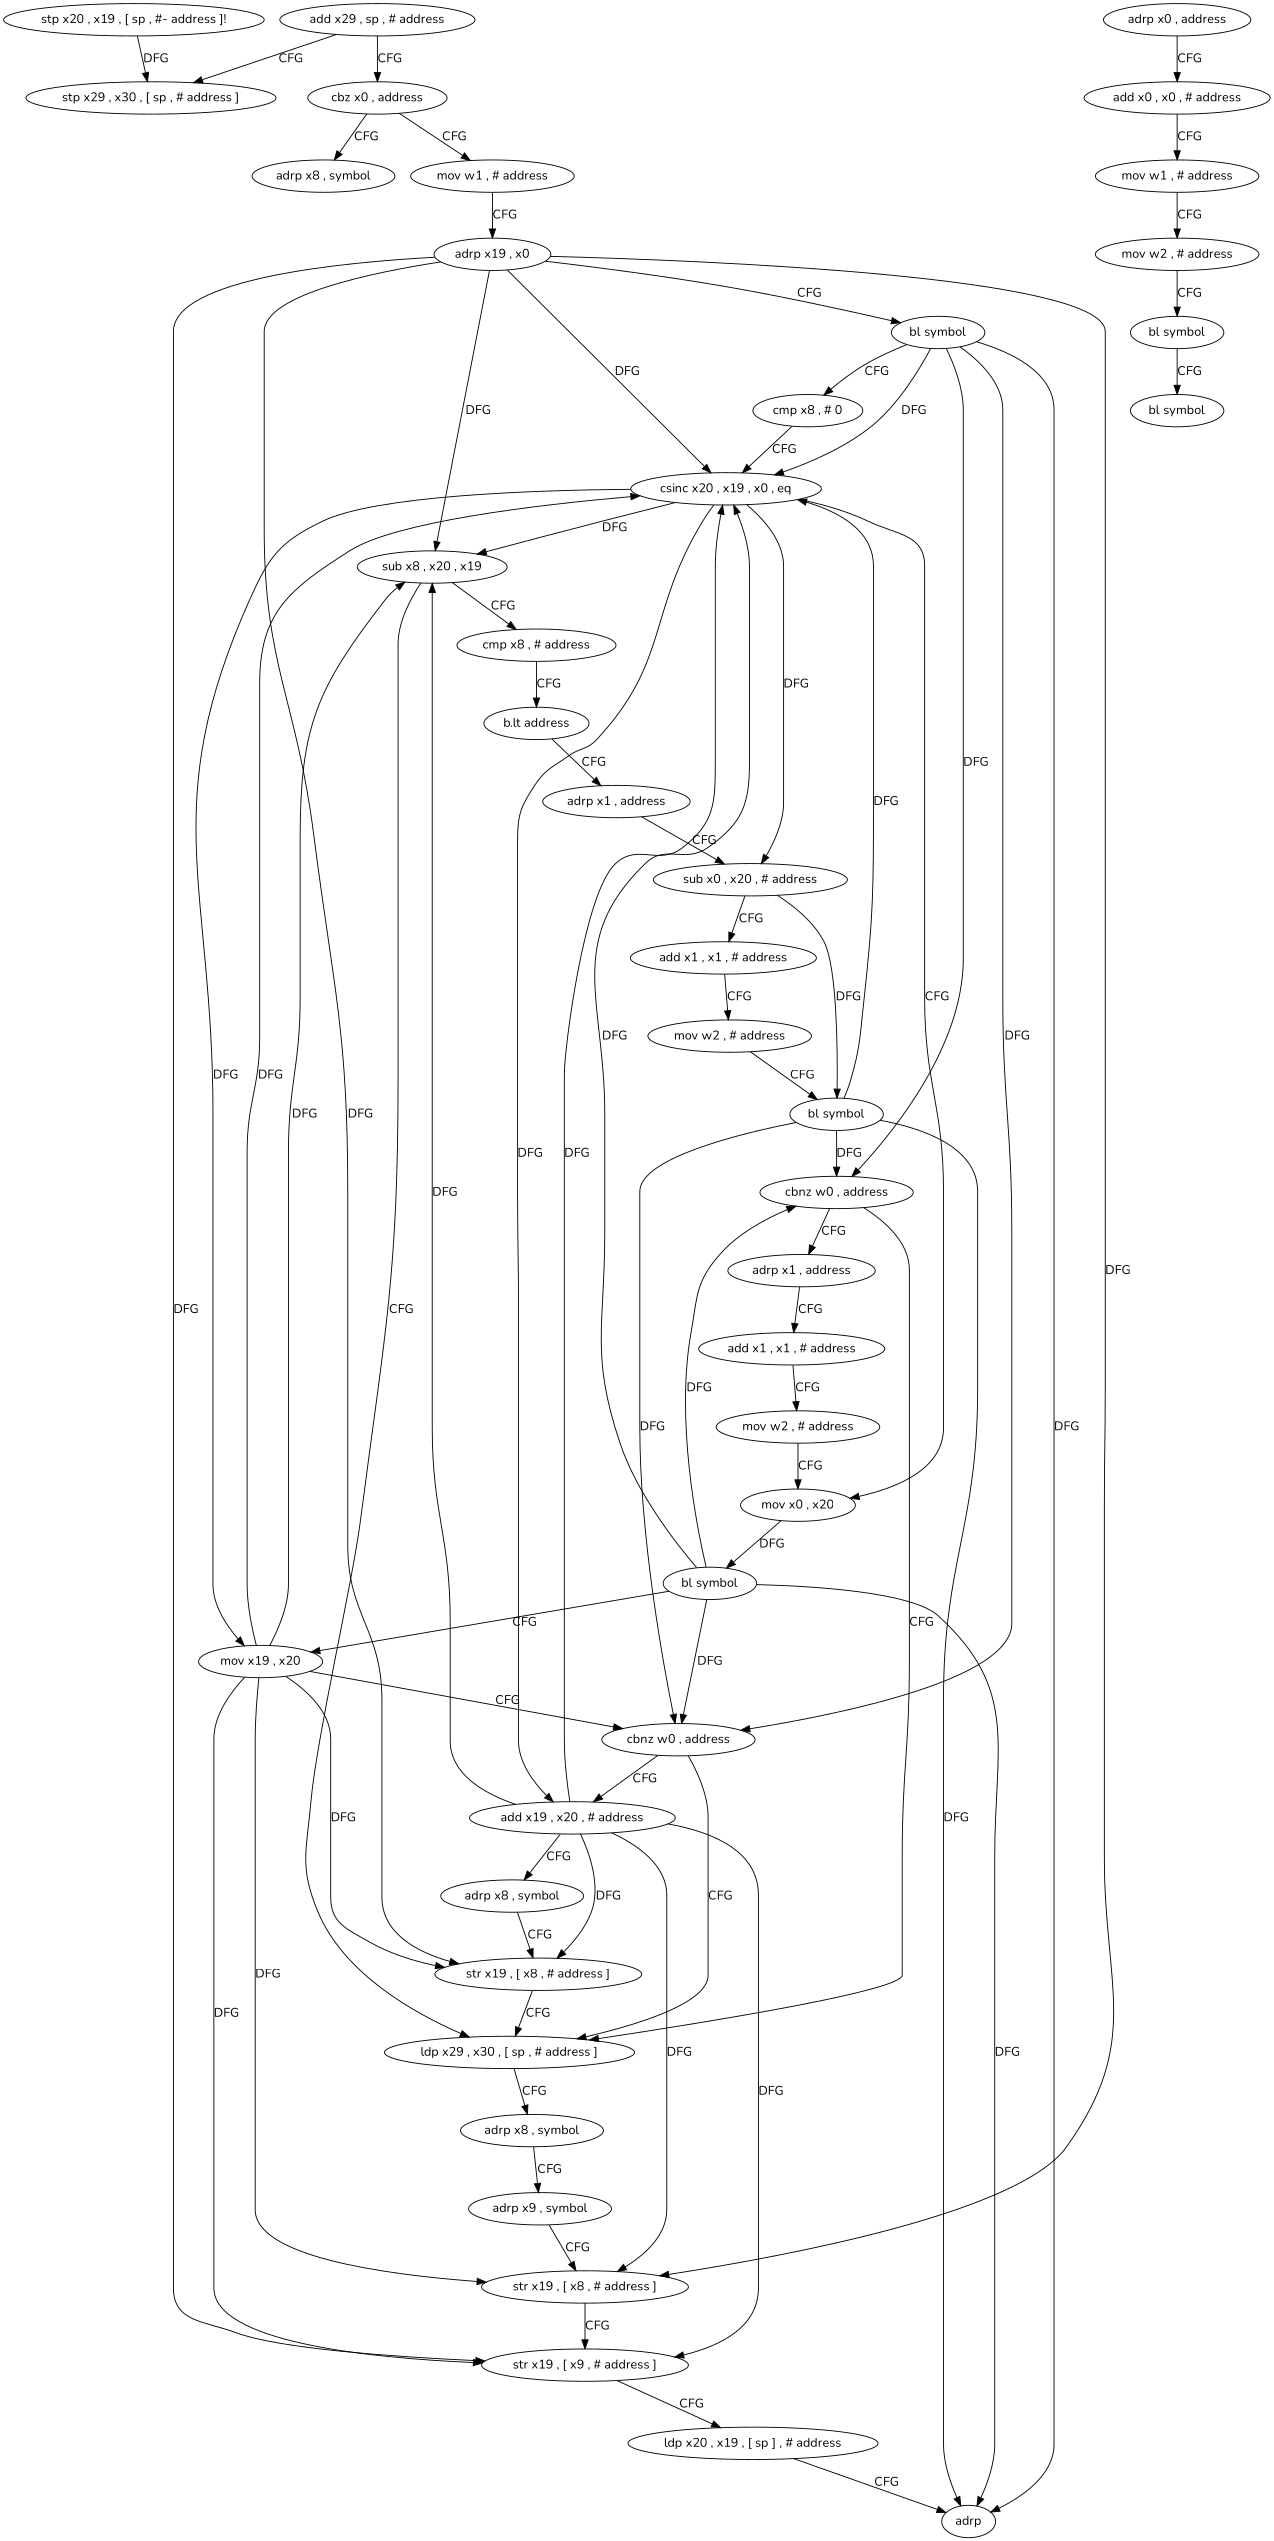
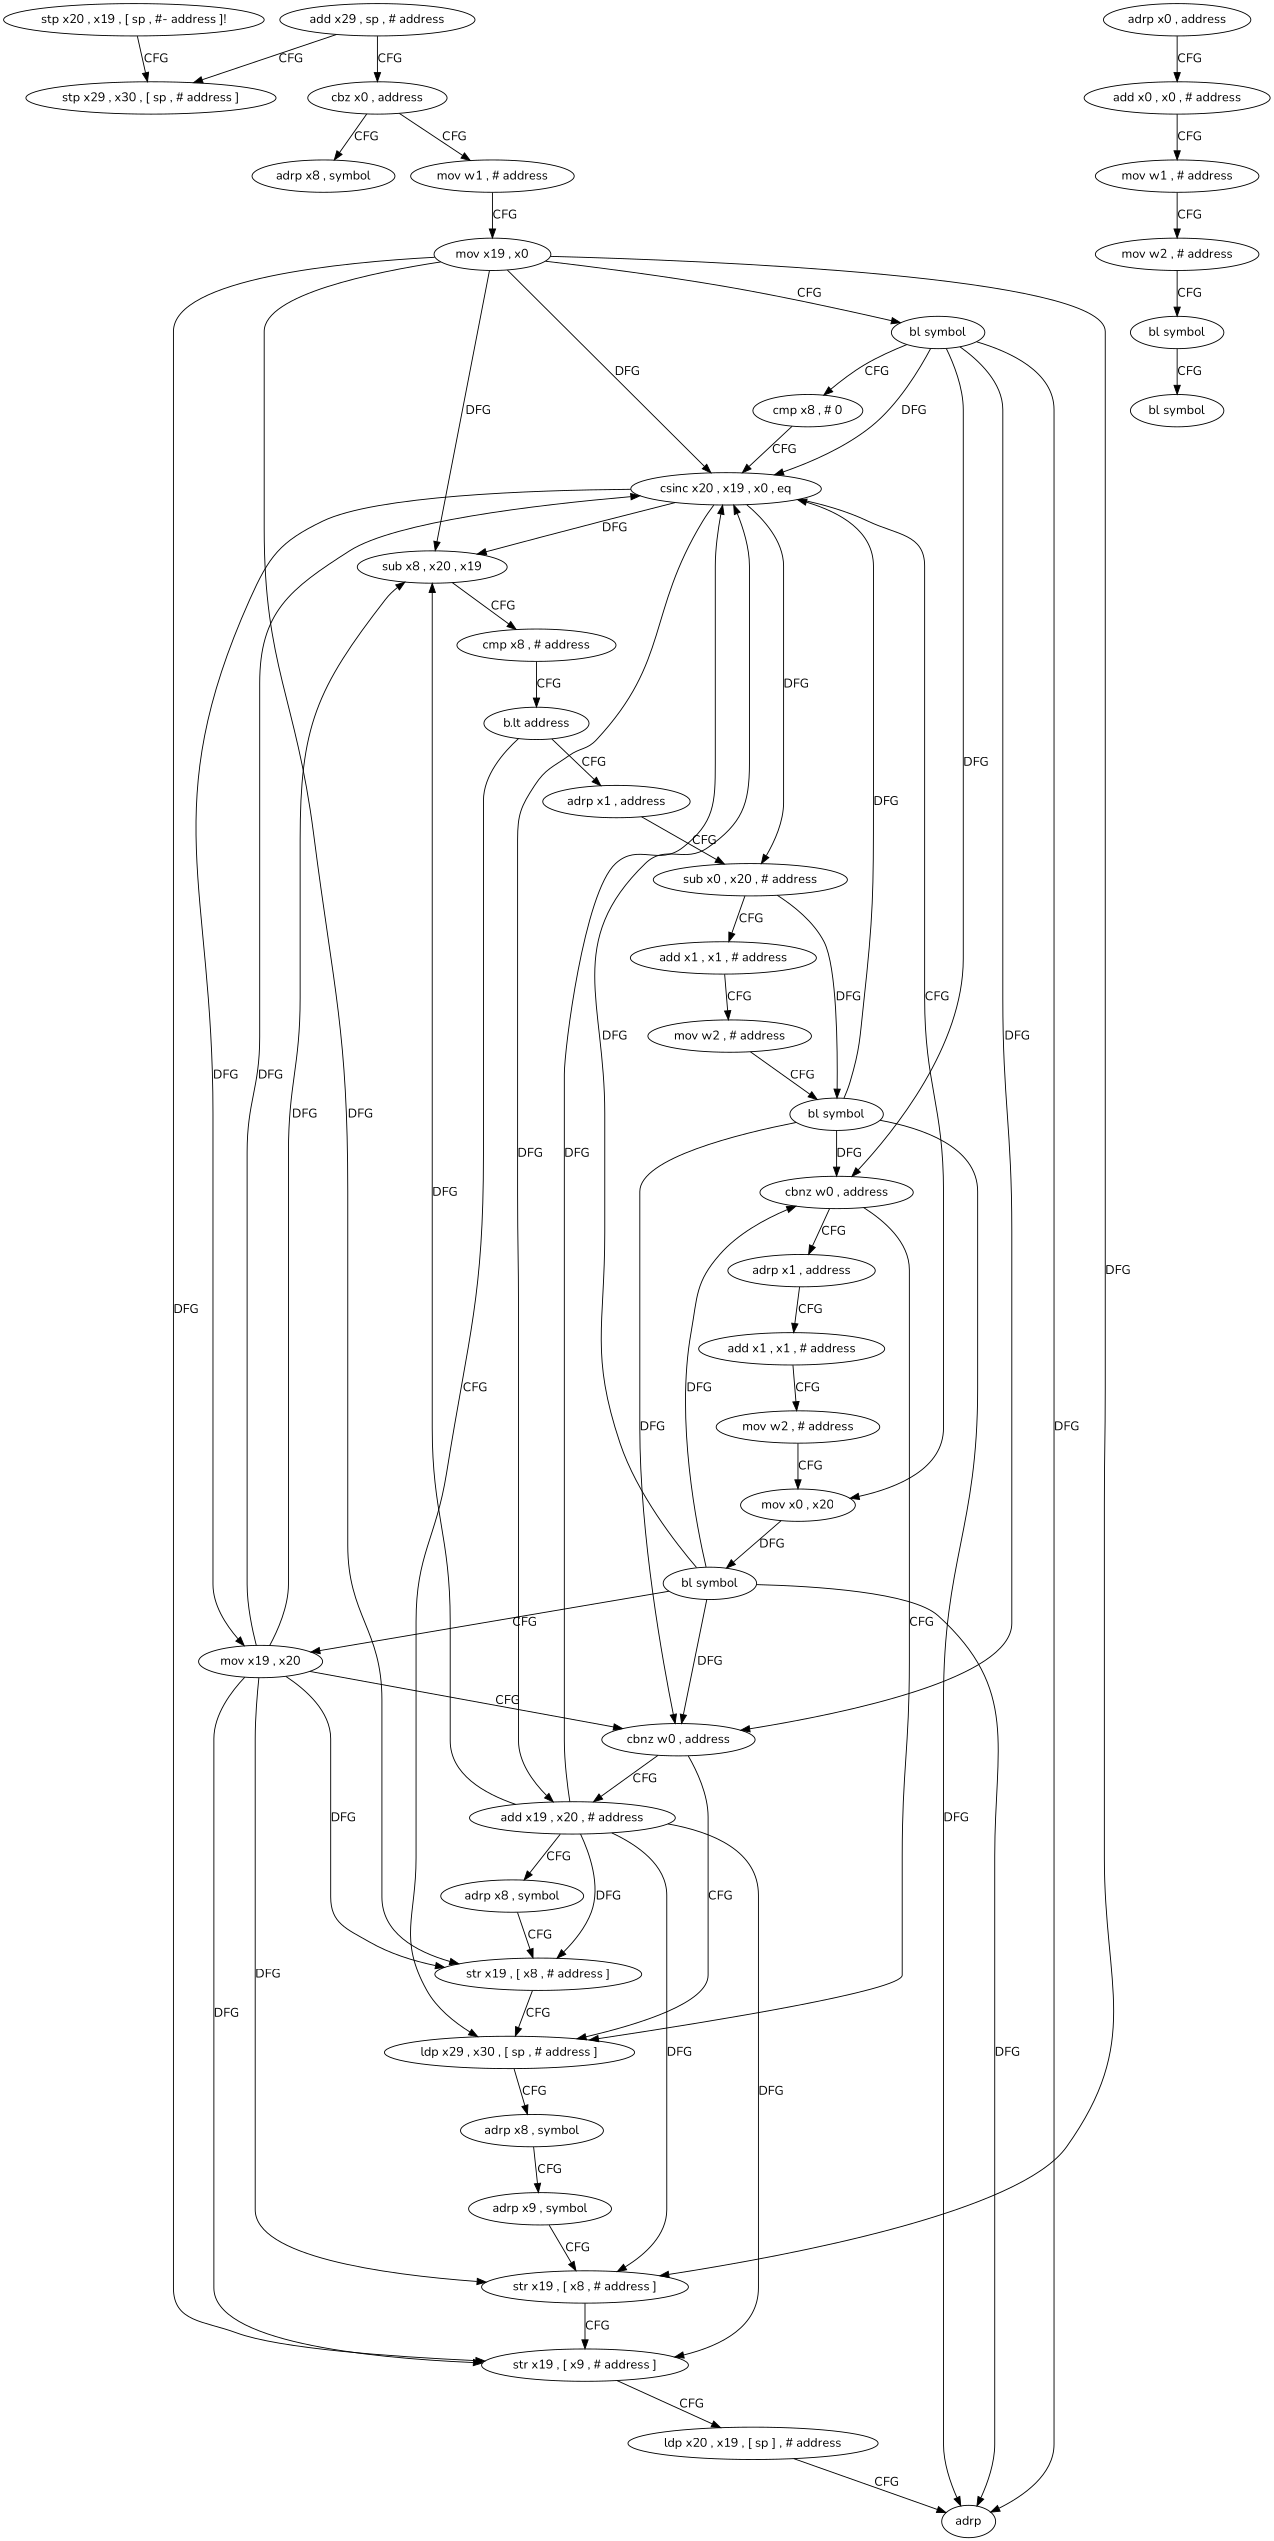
(156, 59) -> (156, 59)
(492, 254) -> (492, 254)
(384, 1345) -> (460, 1392)
